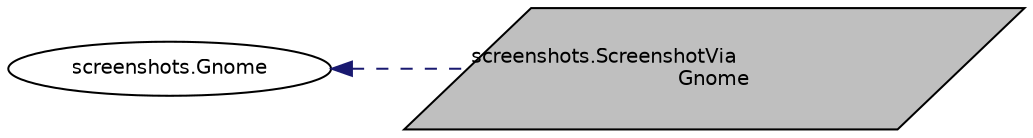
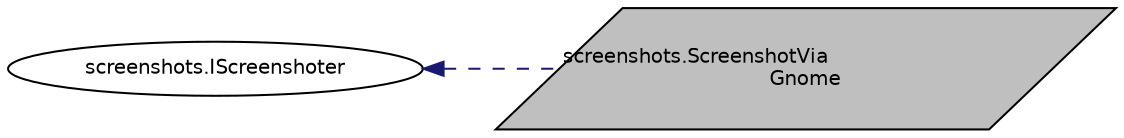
(170, 69) -> (215, 69)
